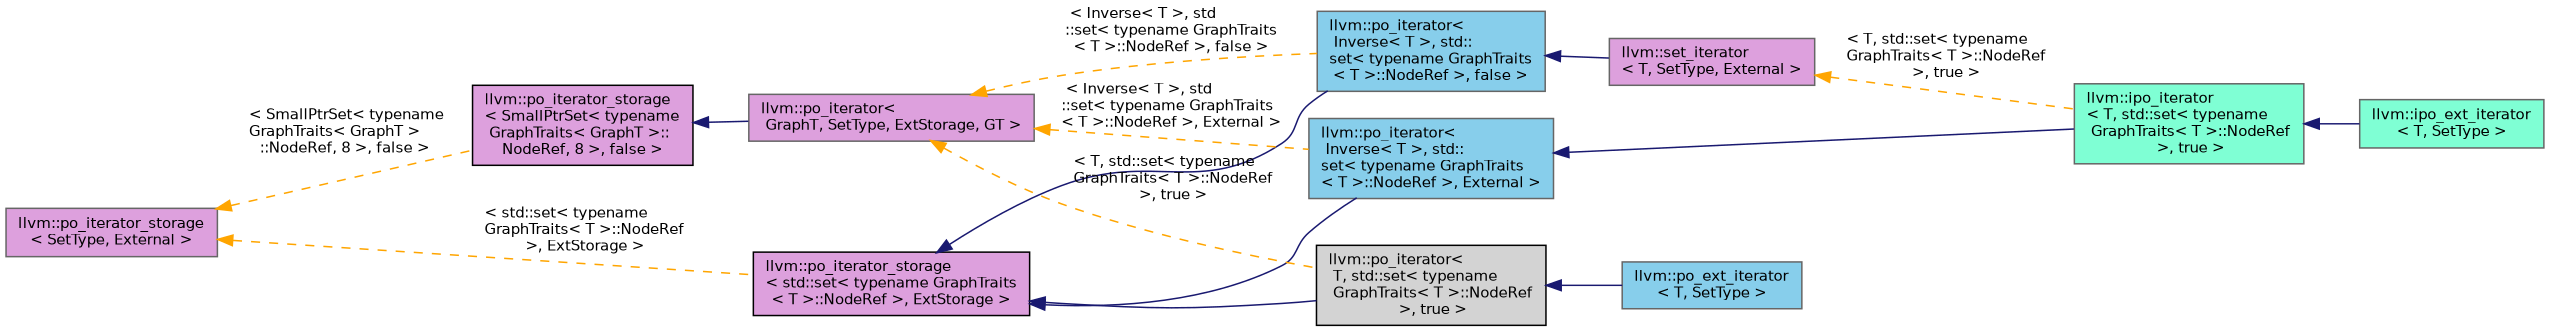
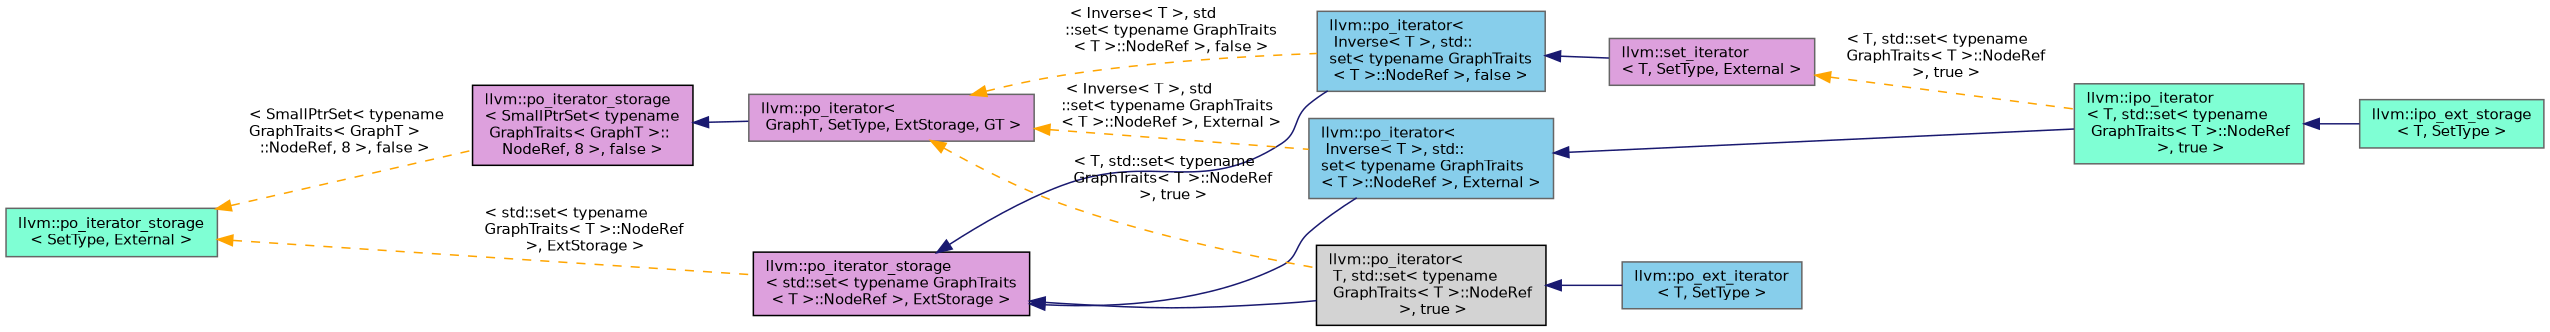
(2452, 124) -> (2452, 124)
(112, 232) -> (112, 232)
